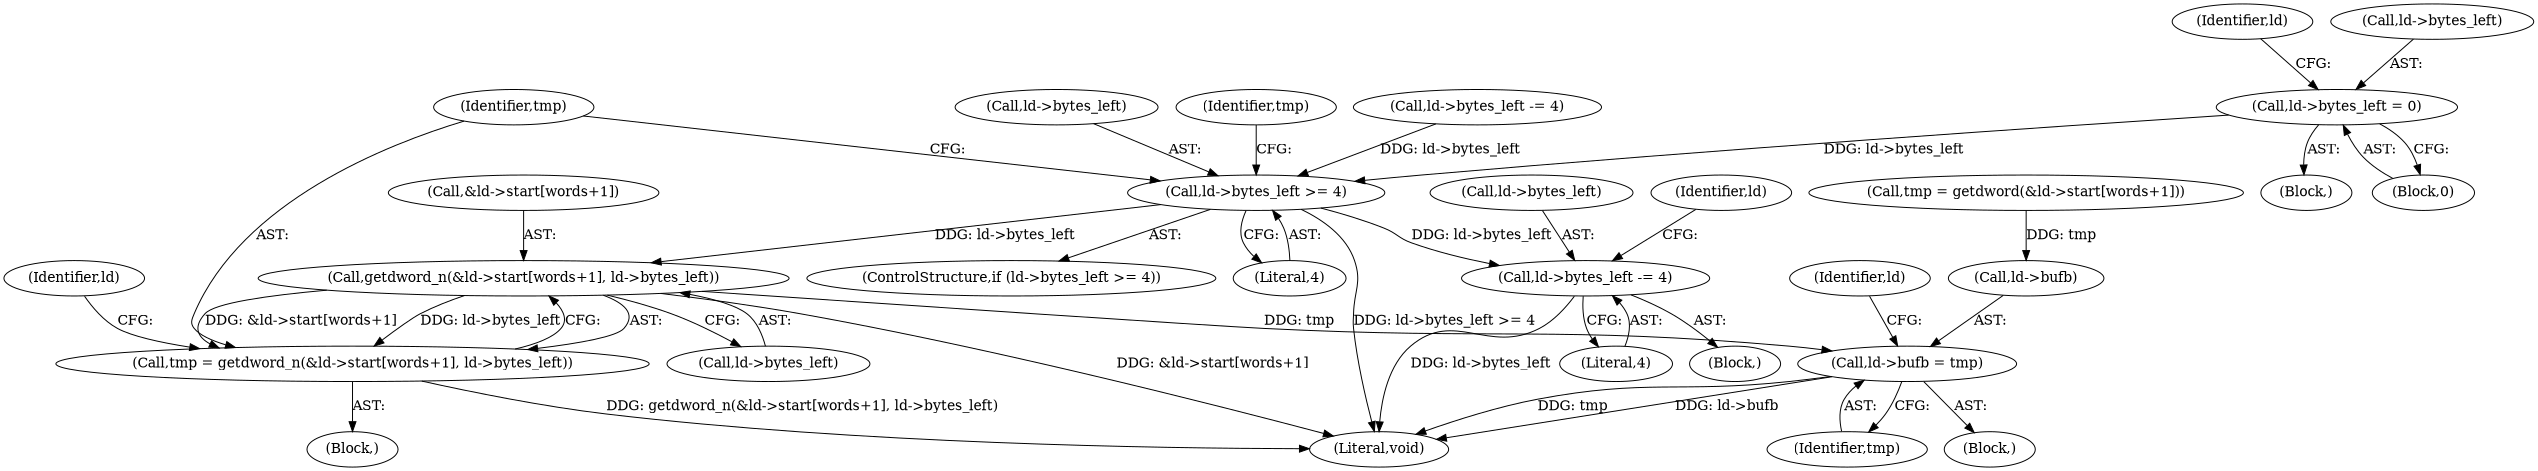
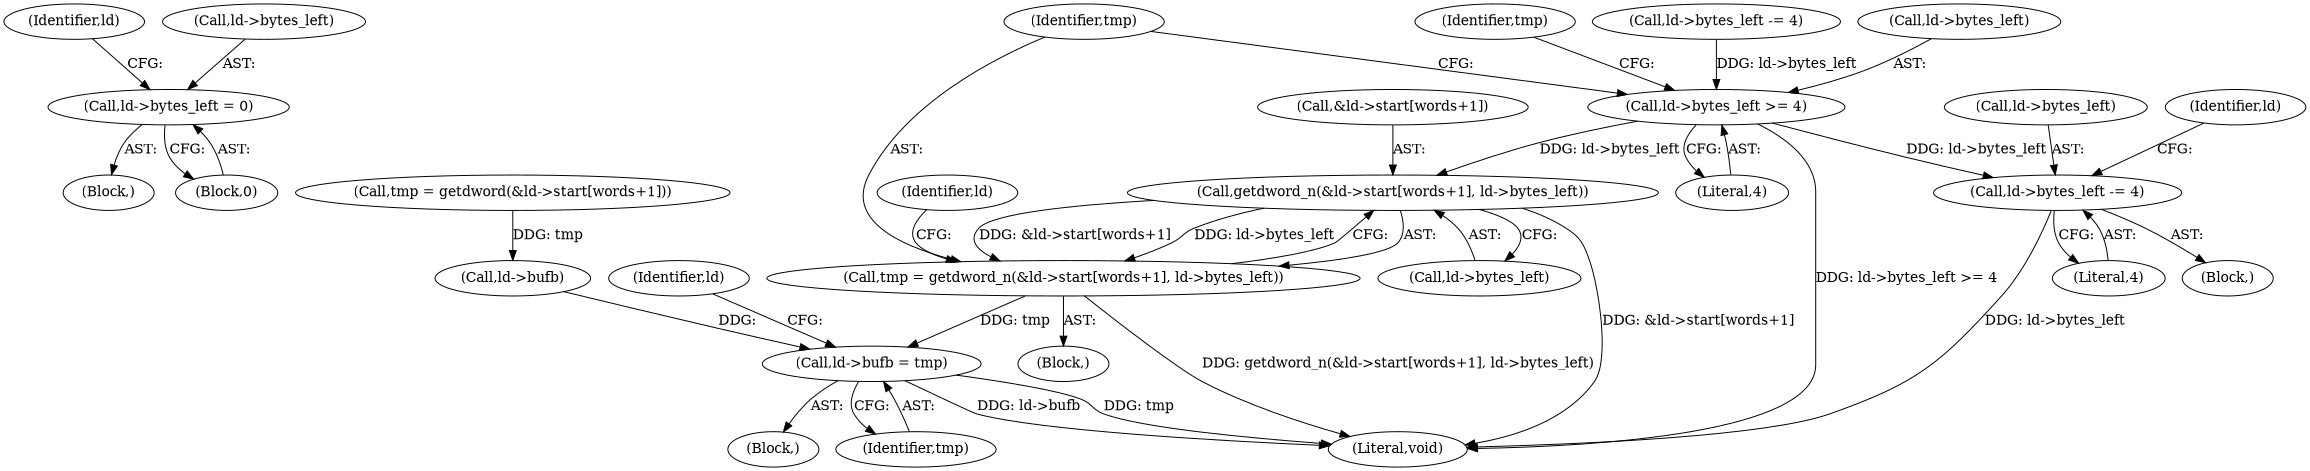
(1796, 145) -> none
(1011, 278) -> none
(1993, 321) -> (739, 321)
(1262, 328) -> (971, 319)
